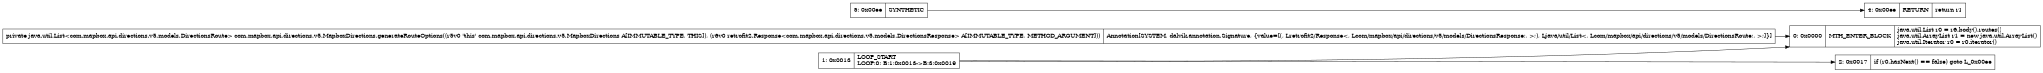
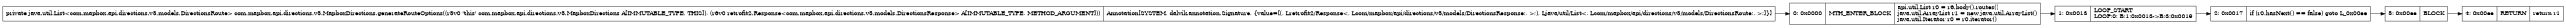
(906, 10) -> (2434, 14)
none -> (2376, 14)
(1950, 30) -> (1948, 8)
(1393, 59) -> (2046, 14)
